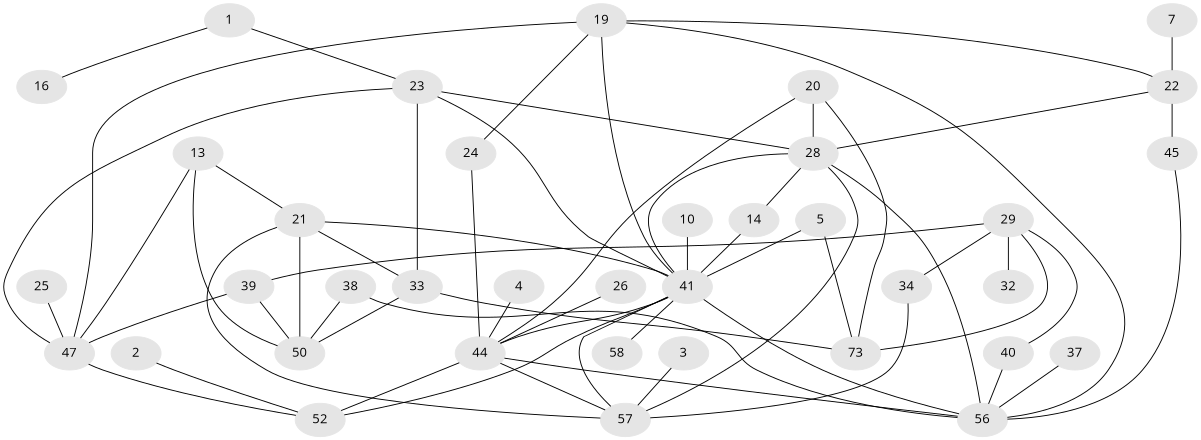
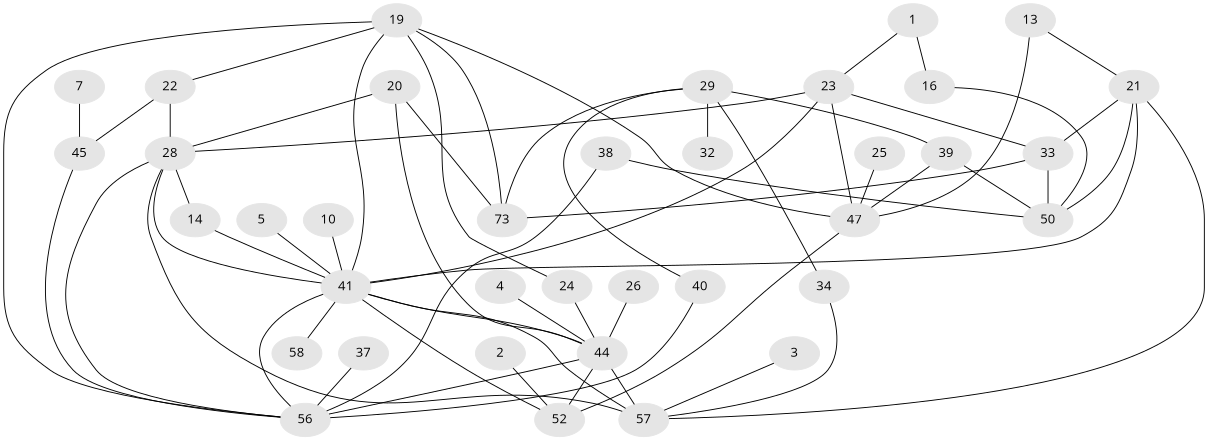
(1172, 54) -> (80, 120)
(203, 276) -> (1058, 115)
(838, 287) -> (481, 105)
